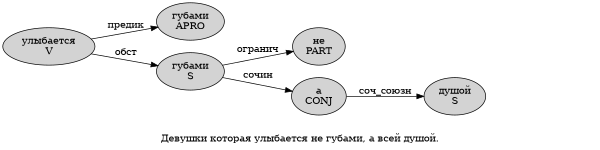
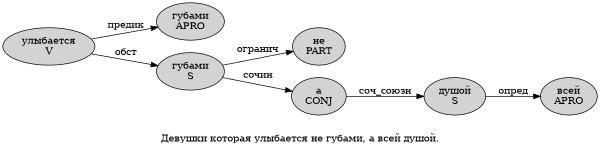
none -> (569, 96)
